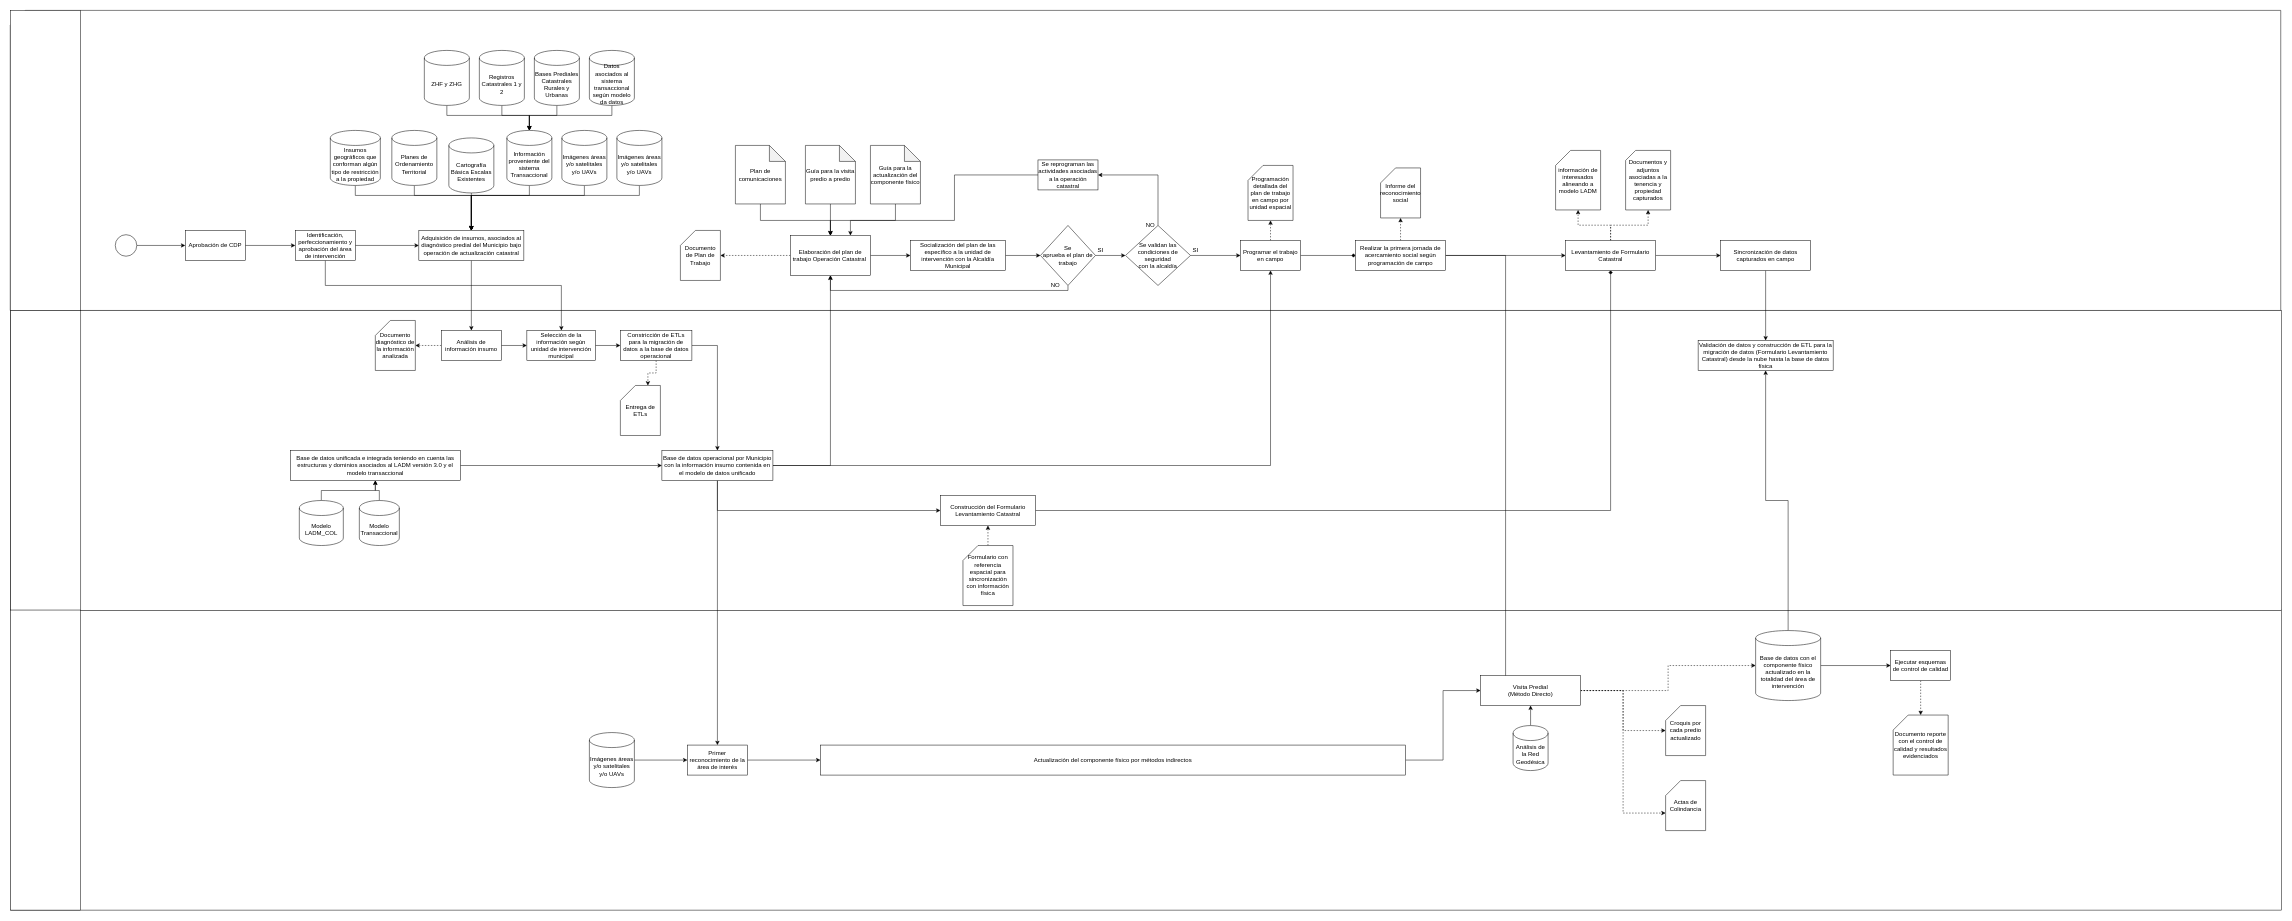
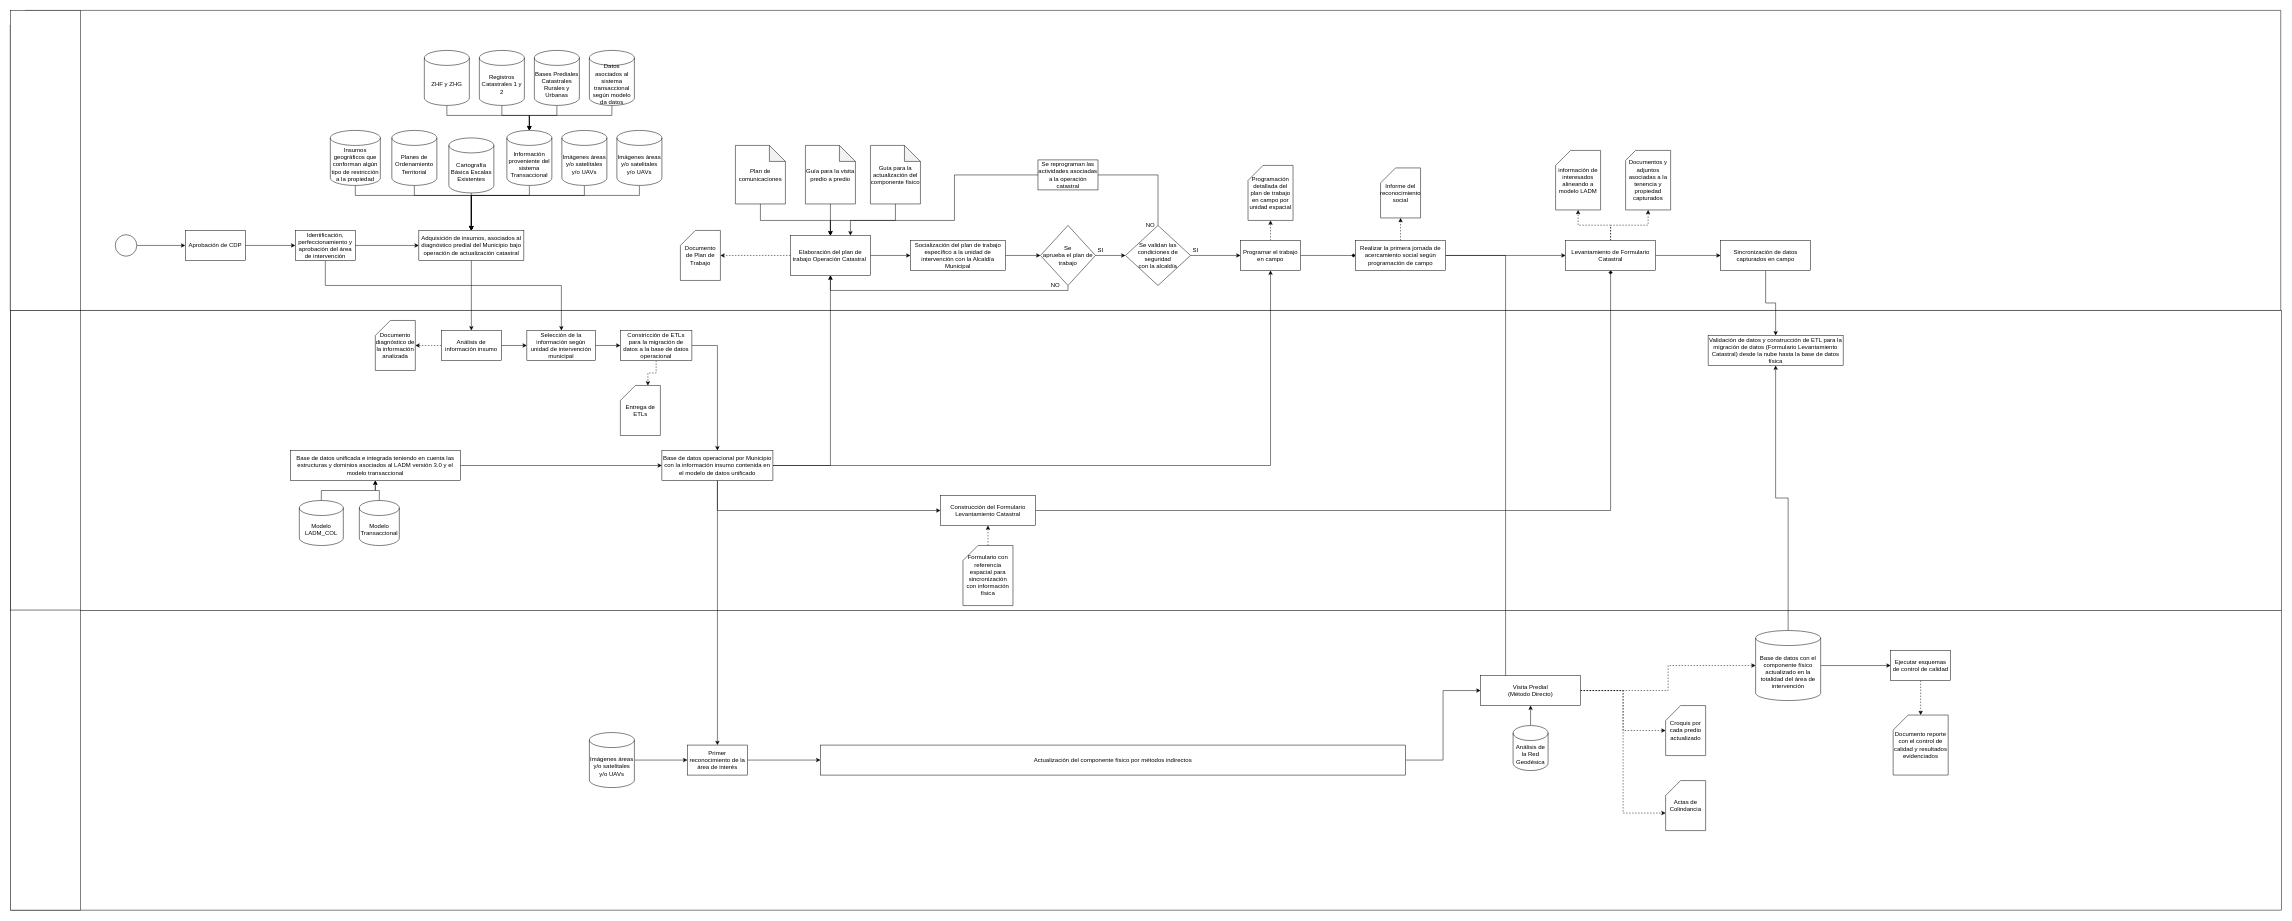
(1102, 175) -> (1101, 175)
(958, 255) -> (958, 255)
(1765, 355) -> (1775, 350)
